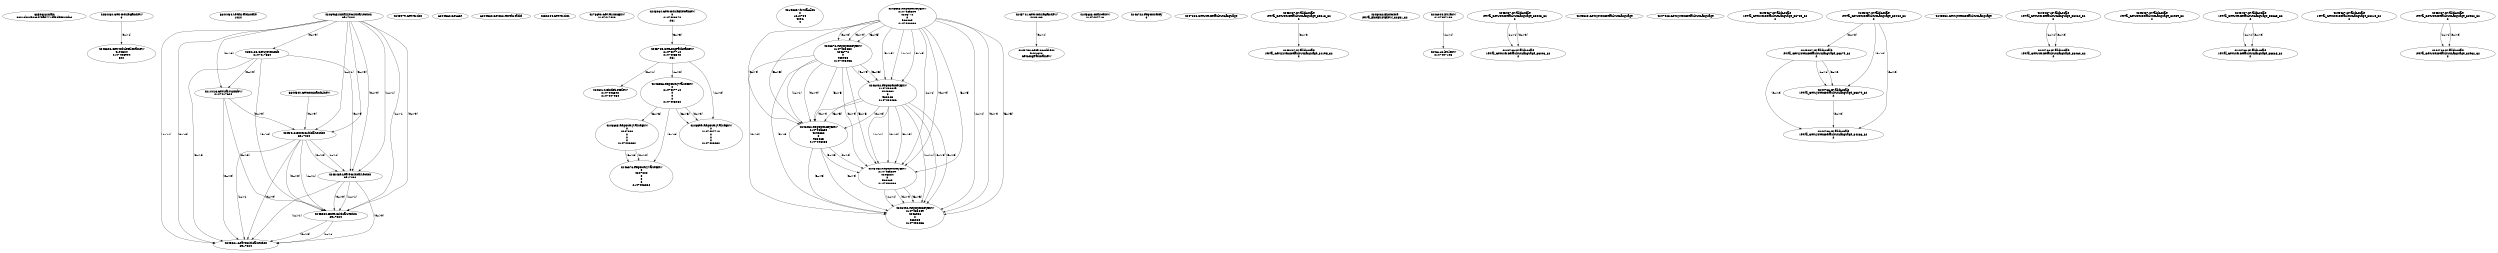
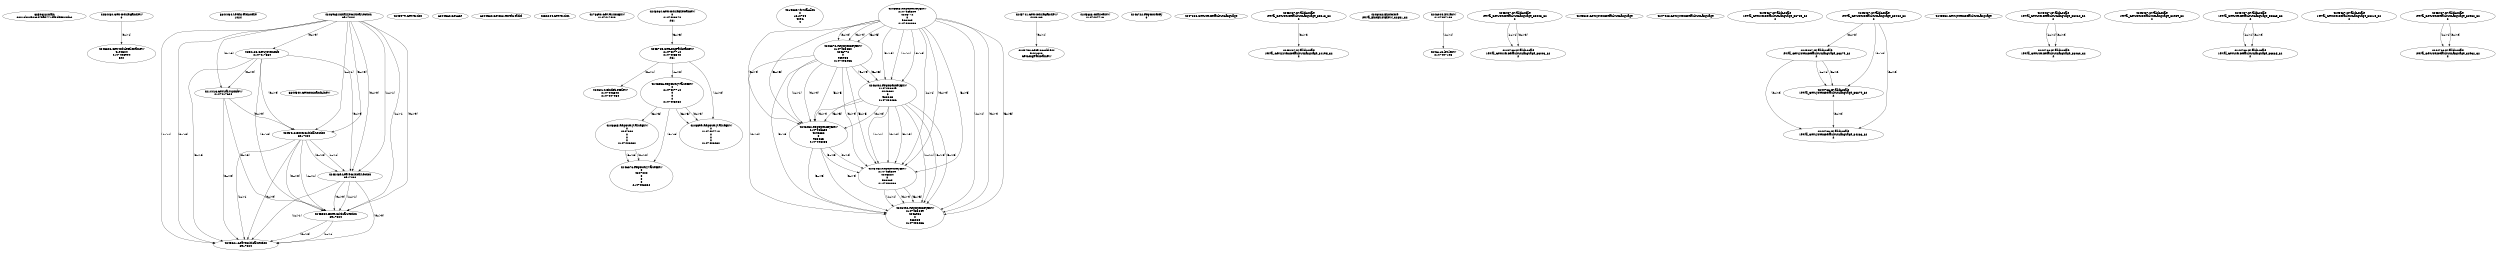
(307, 112) -> (264, 100)
